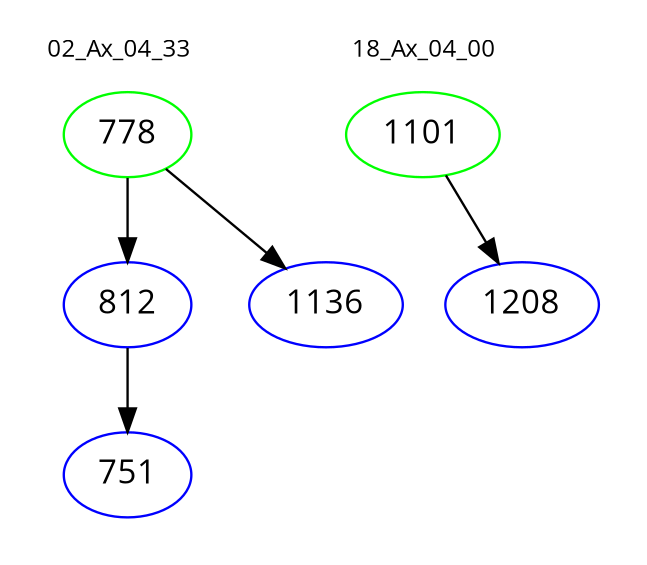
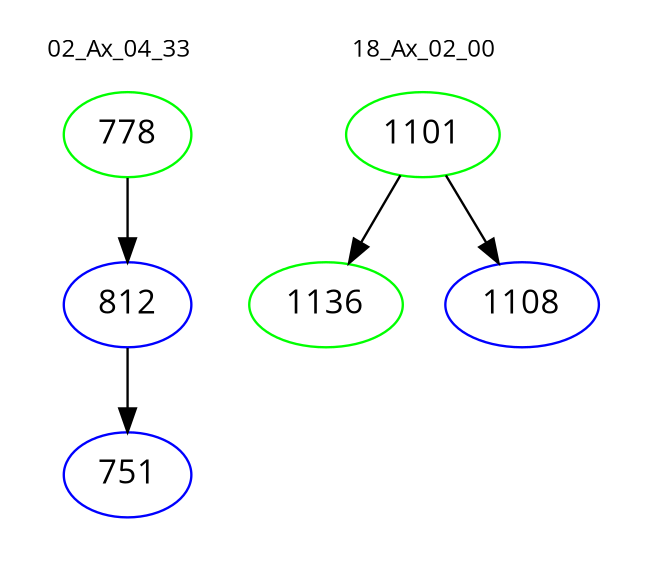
(424, 51) -> (424, 51)
(194, 192) -> (381, 209)
(326, 305) -> (326, 305)
(522, 305) -> (522, 305)
